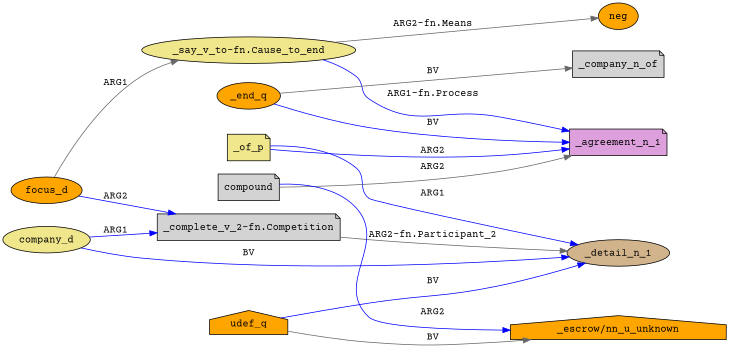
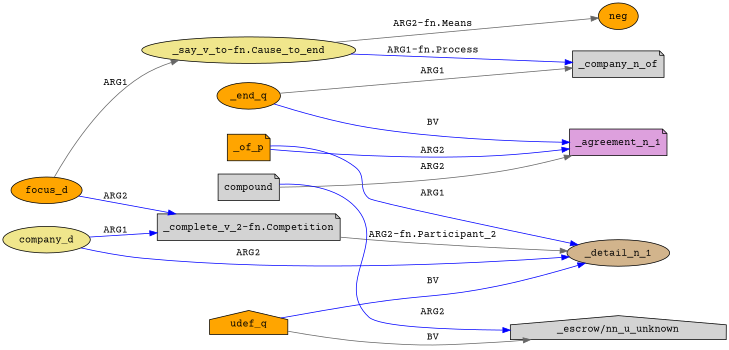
(433, 70) -> (433, 70)
(433, 116) -> (458, 58)
(249, 148) -> (249, 148)
(249, 253) -> (249, 253)
(618, 329) -> (618, 329)
